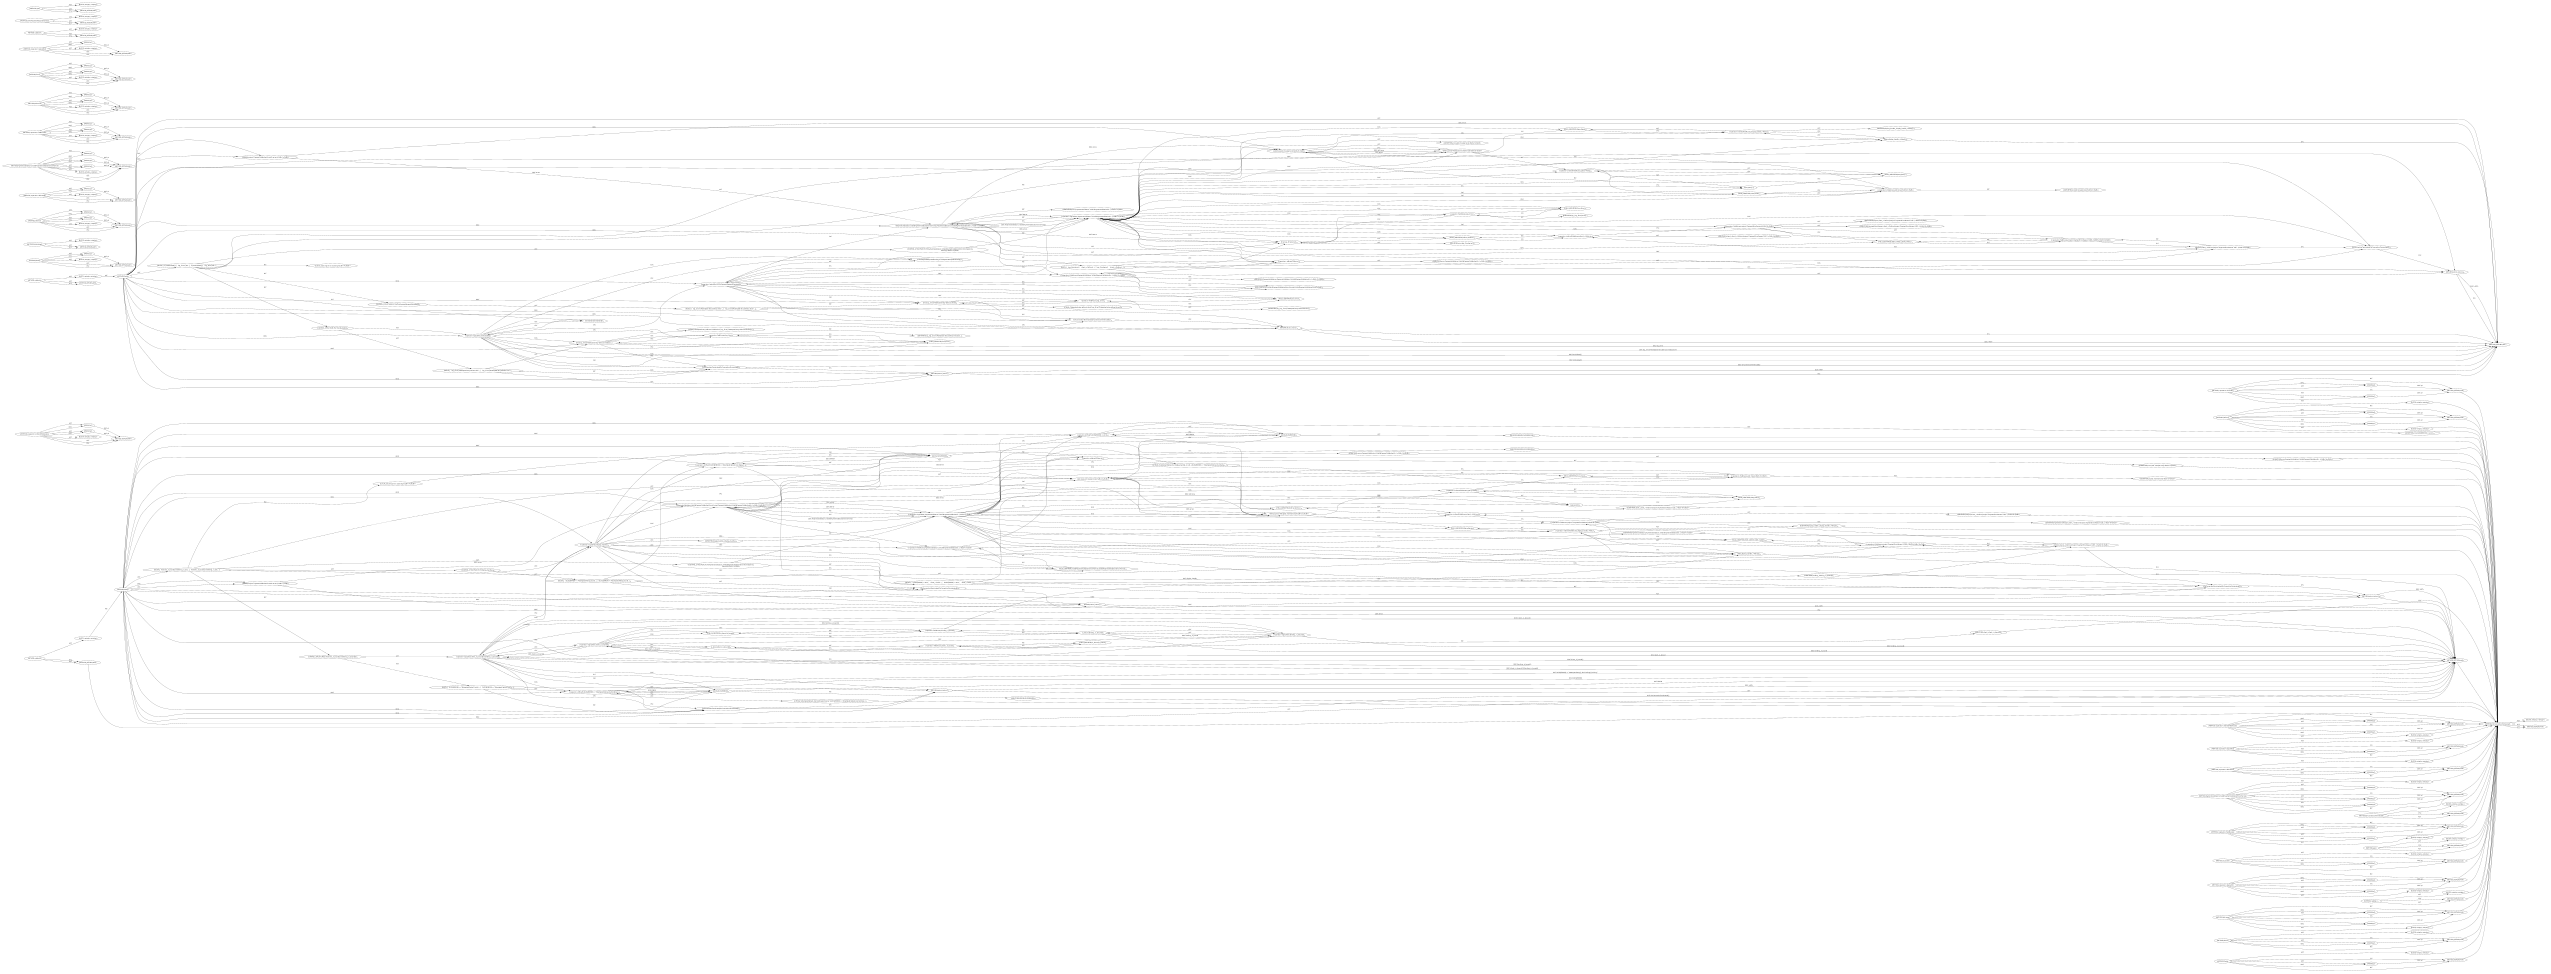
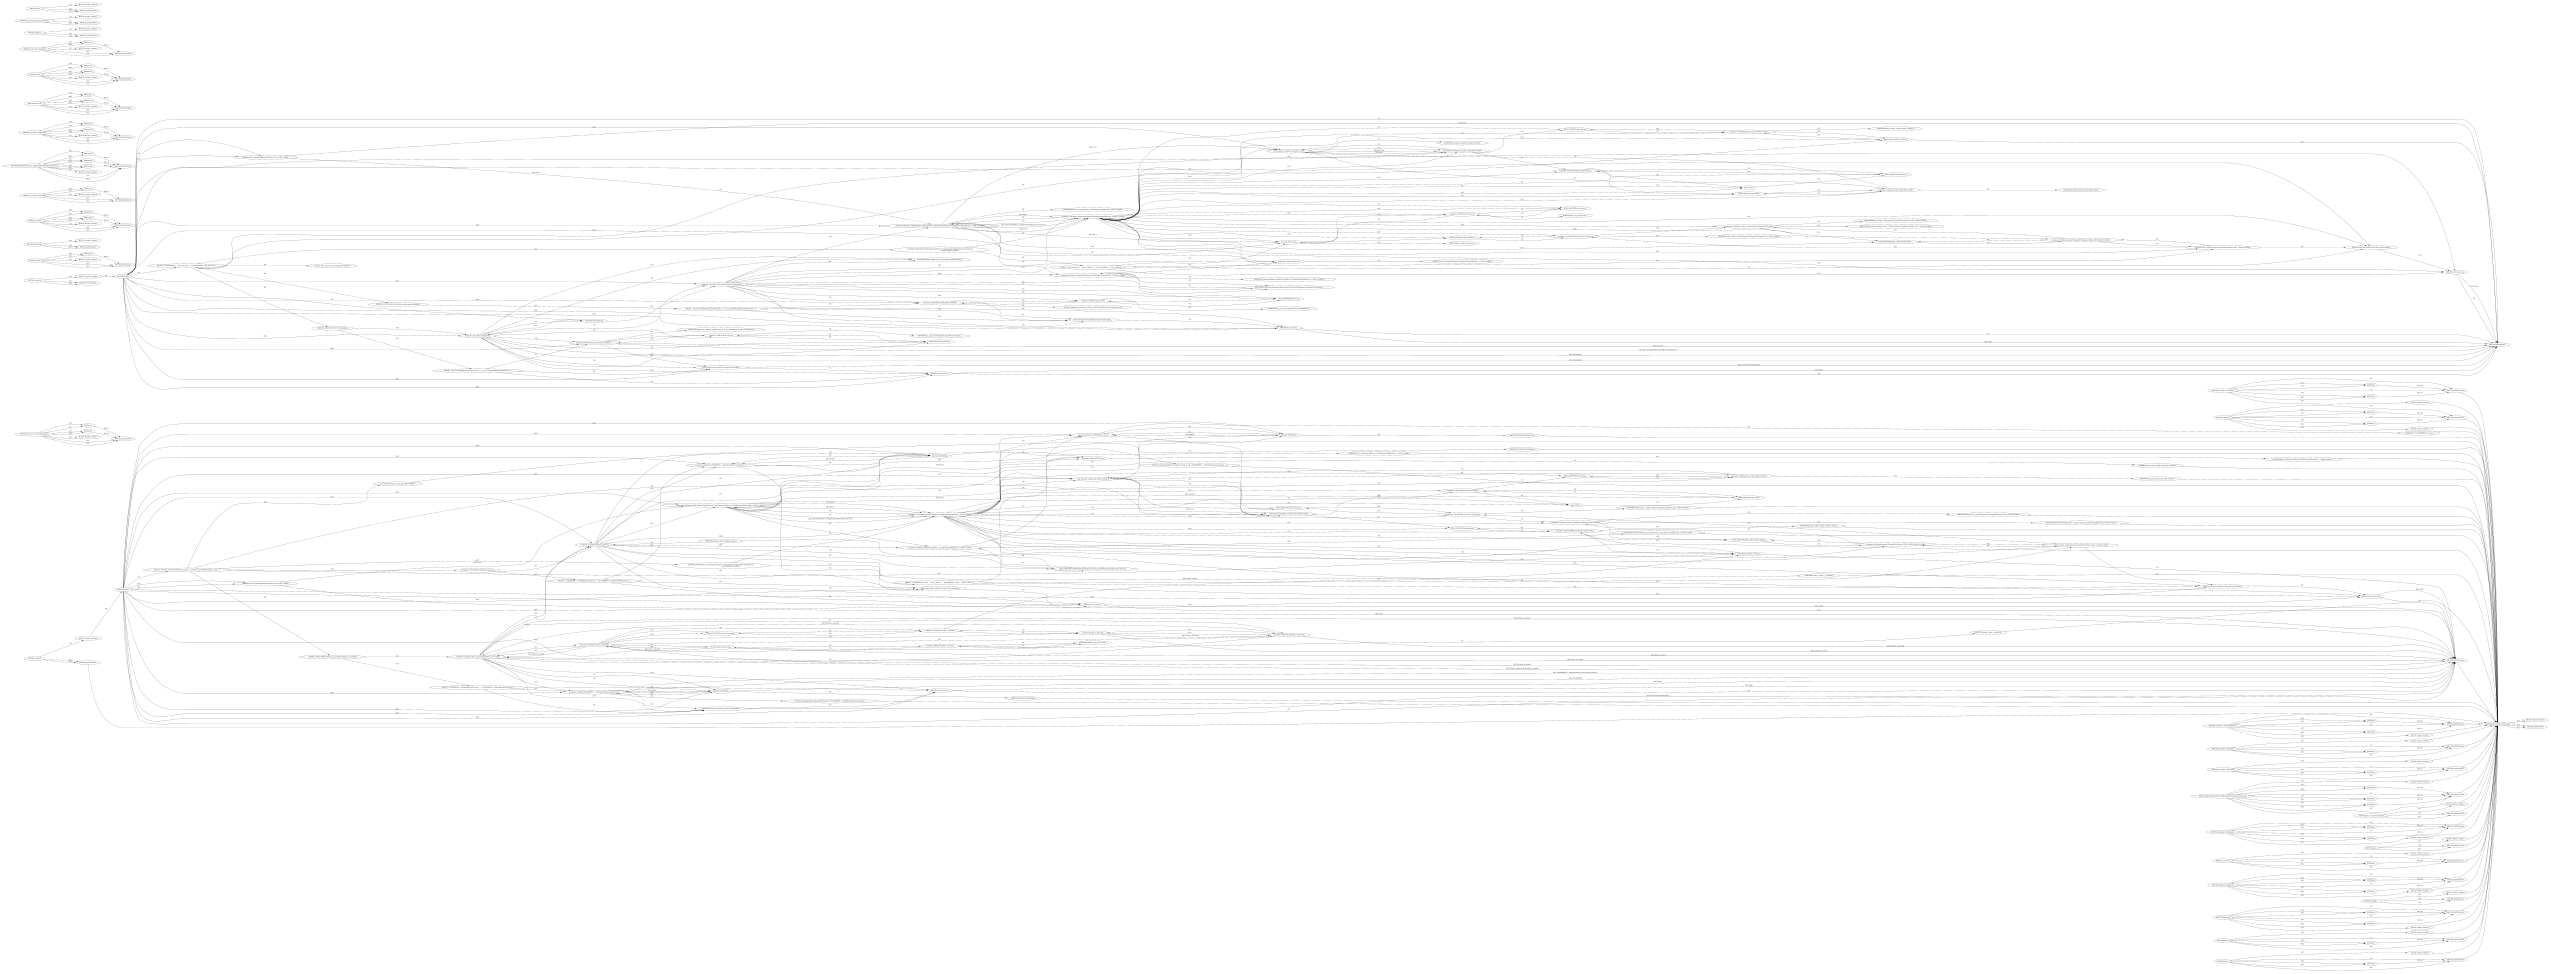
(830, 269) -> (656, 310)
(654, 541) -> (658, 544)
